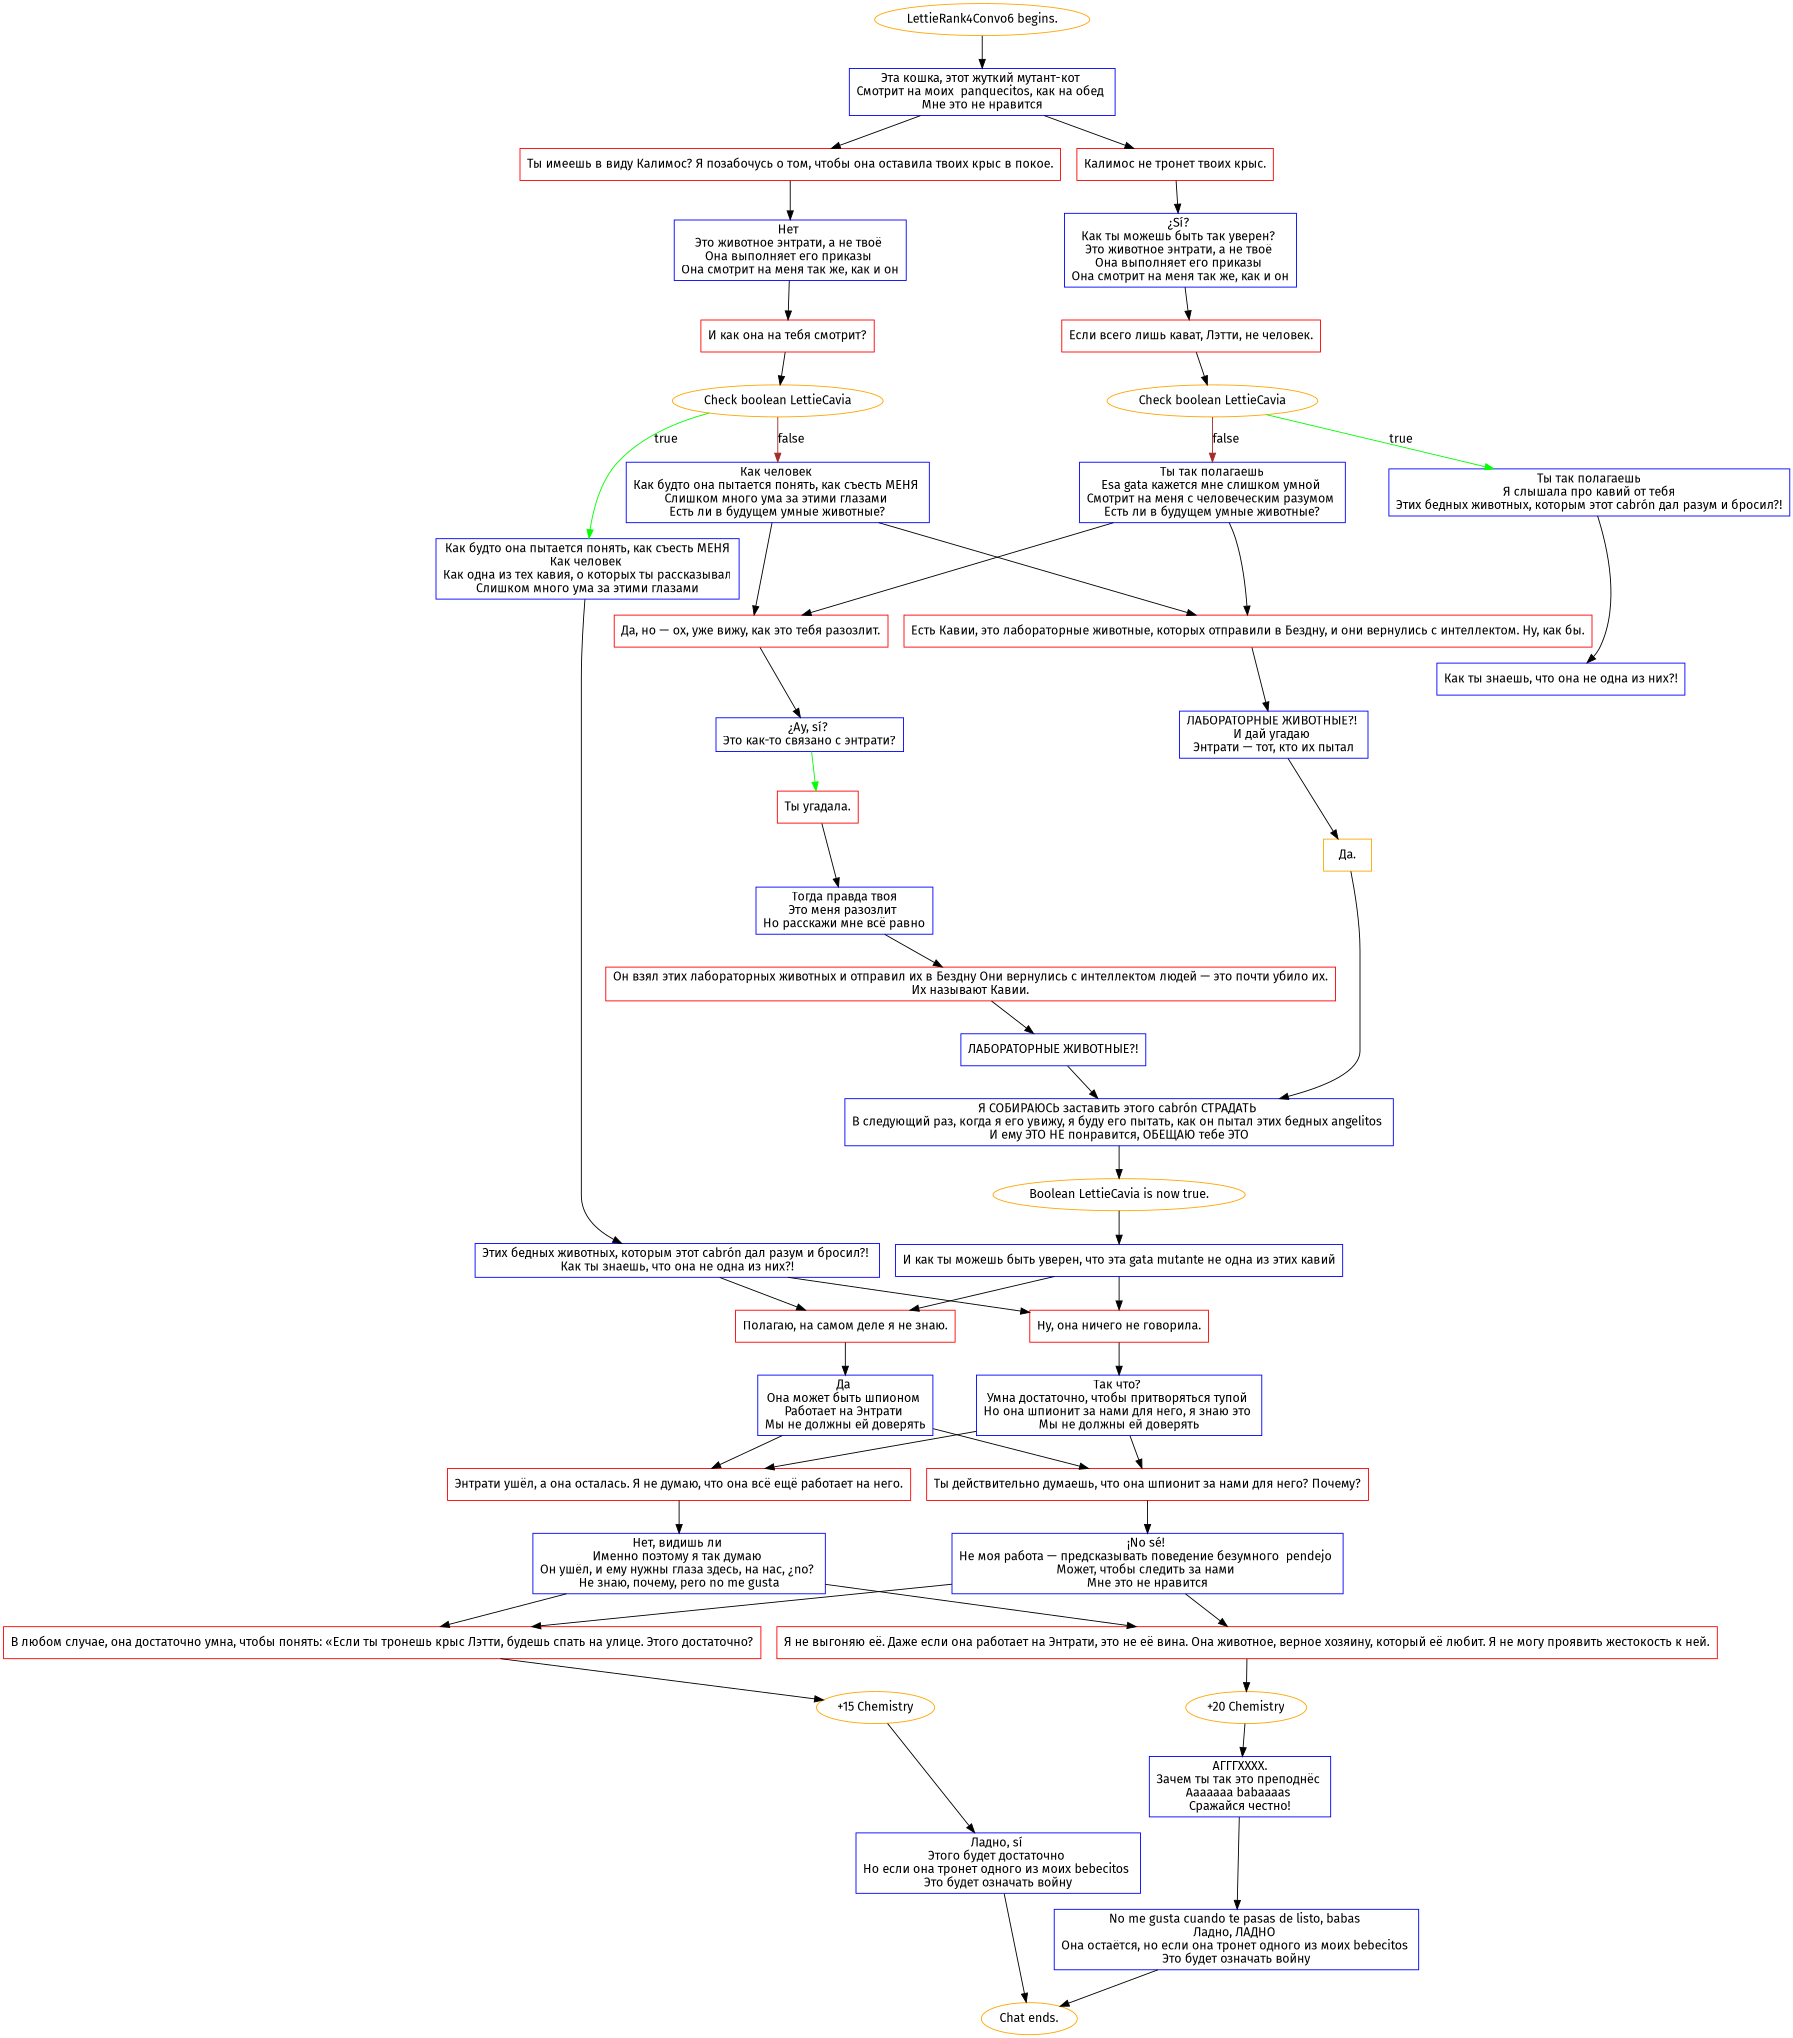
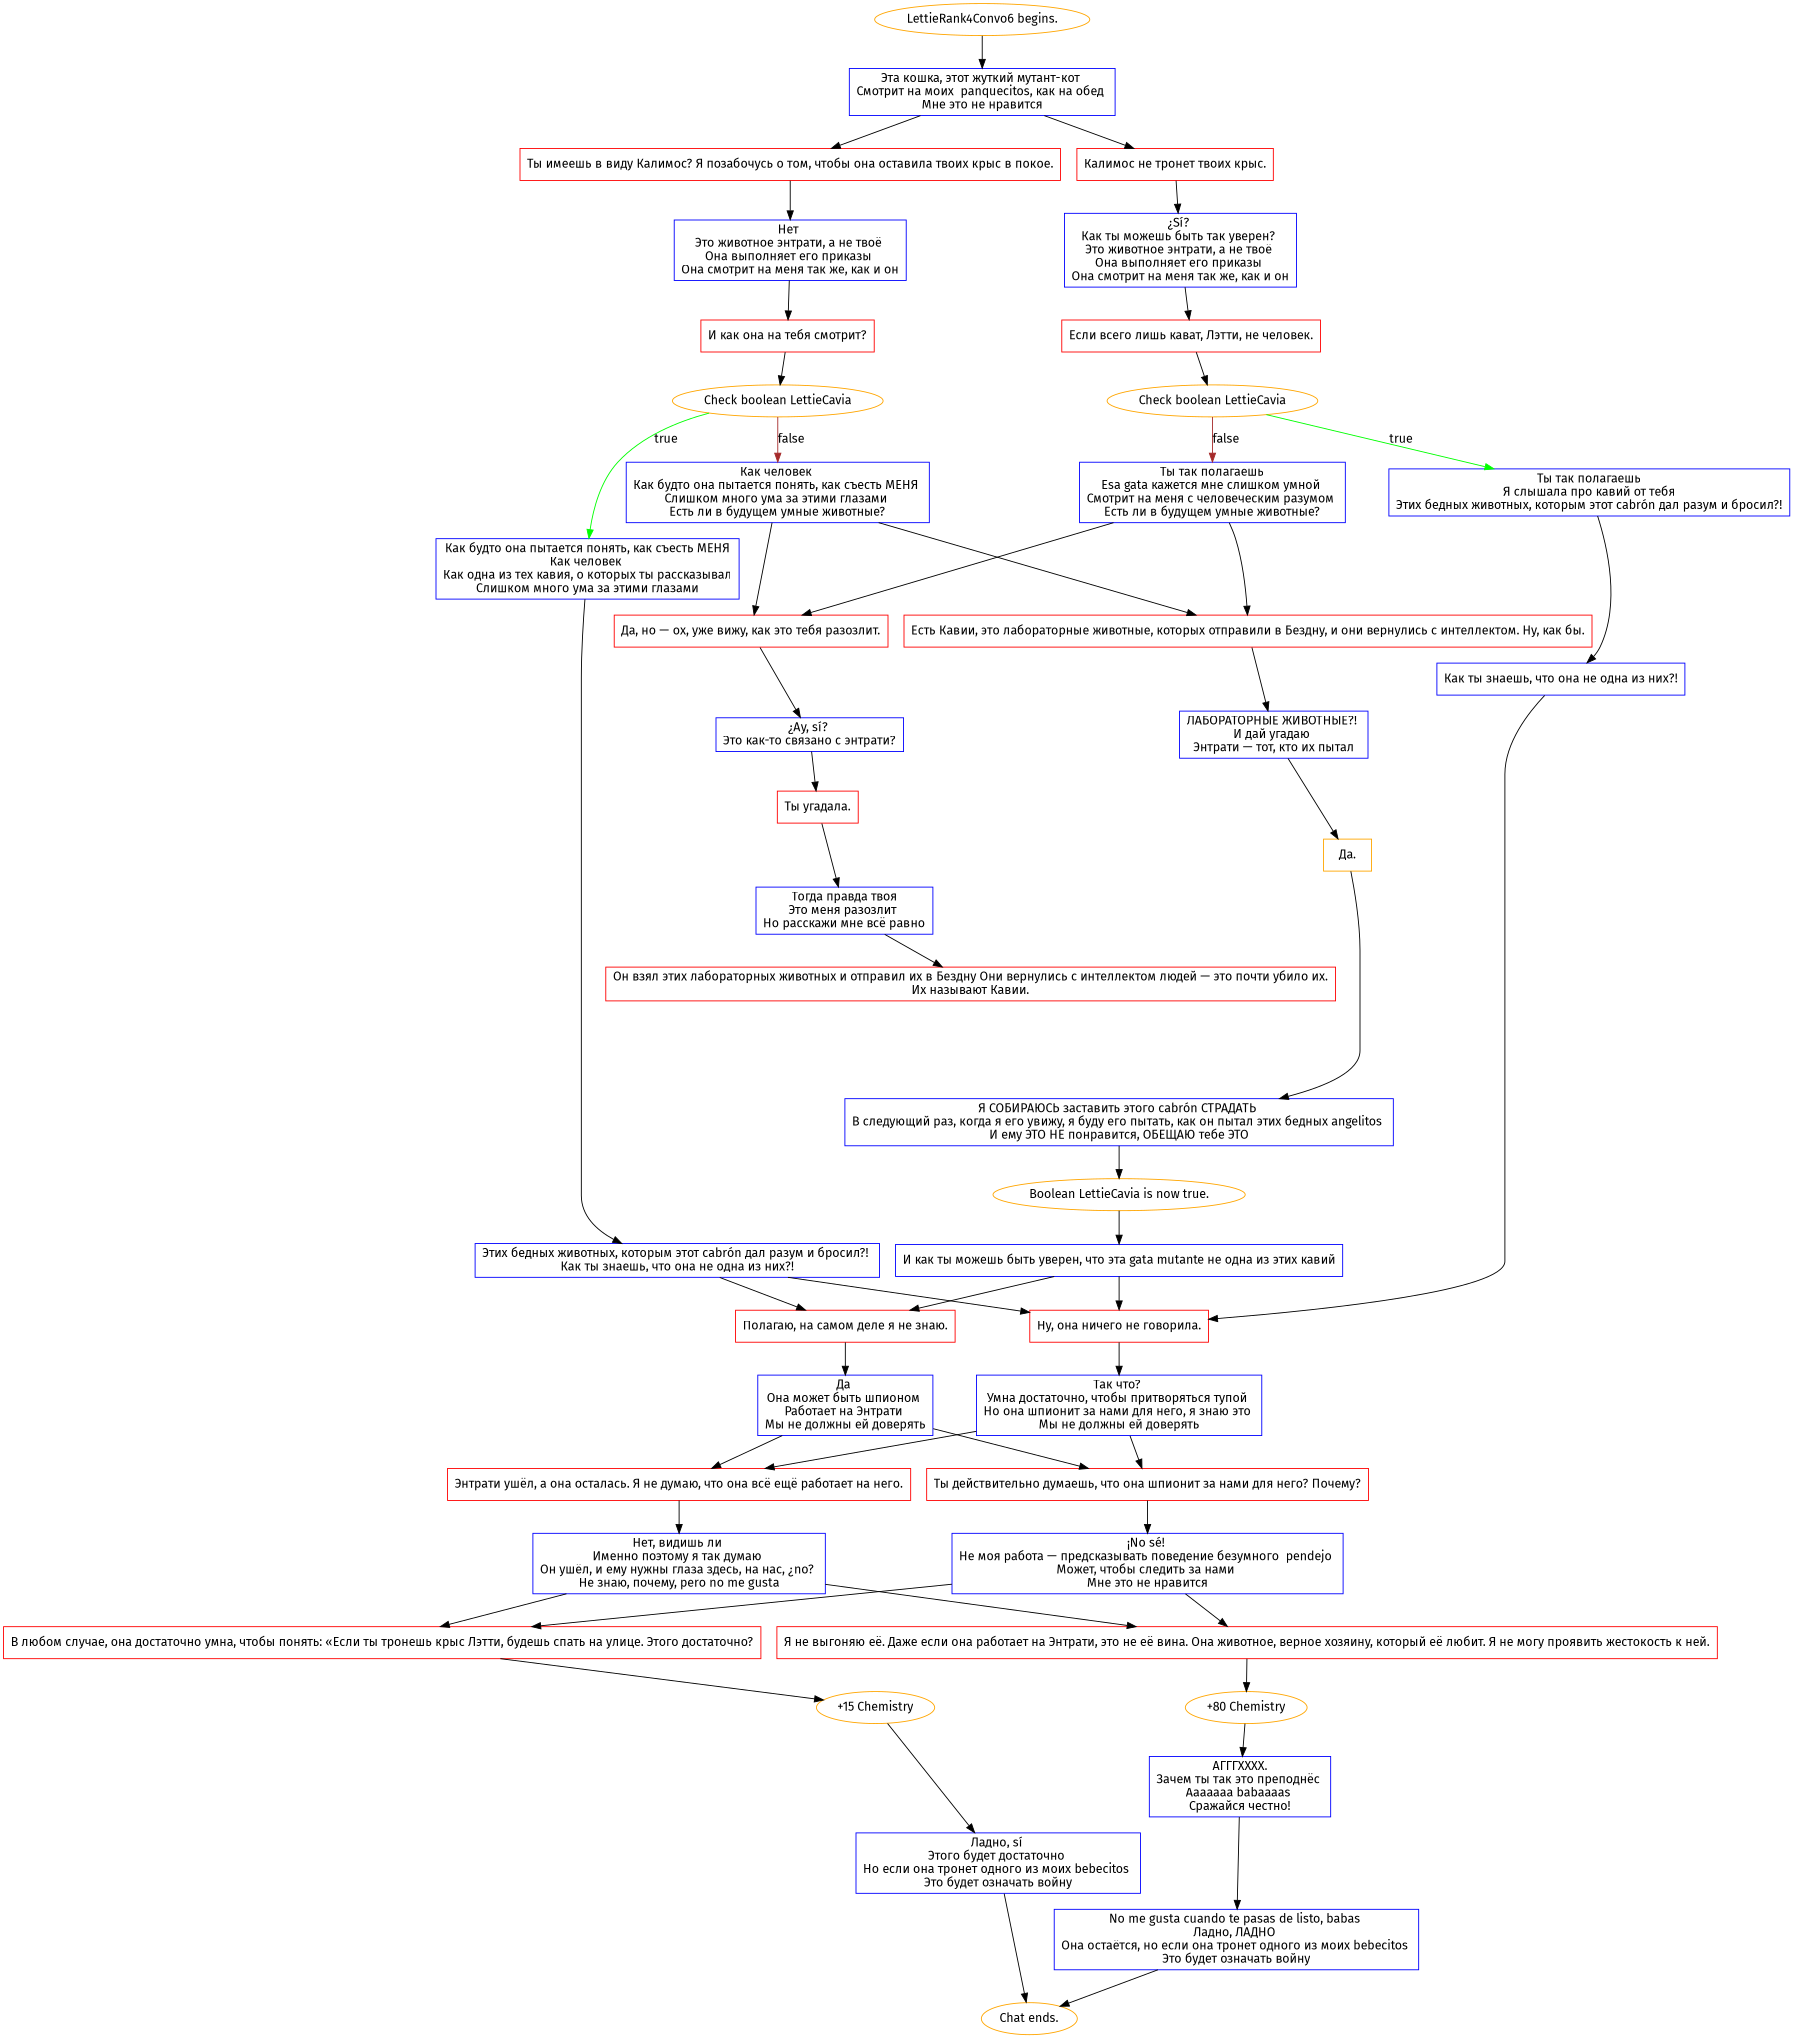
(813, 767) -> (813, 767)
(1053, 1050) -> none
none -> (1505, 1121)
(1246, 1708) -> (1246, 1708)
